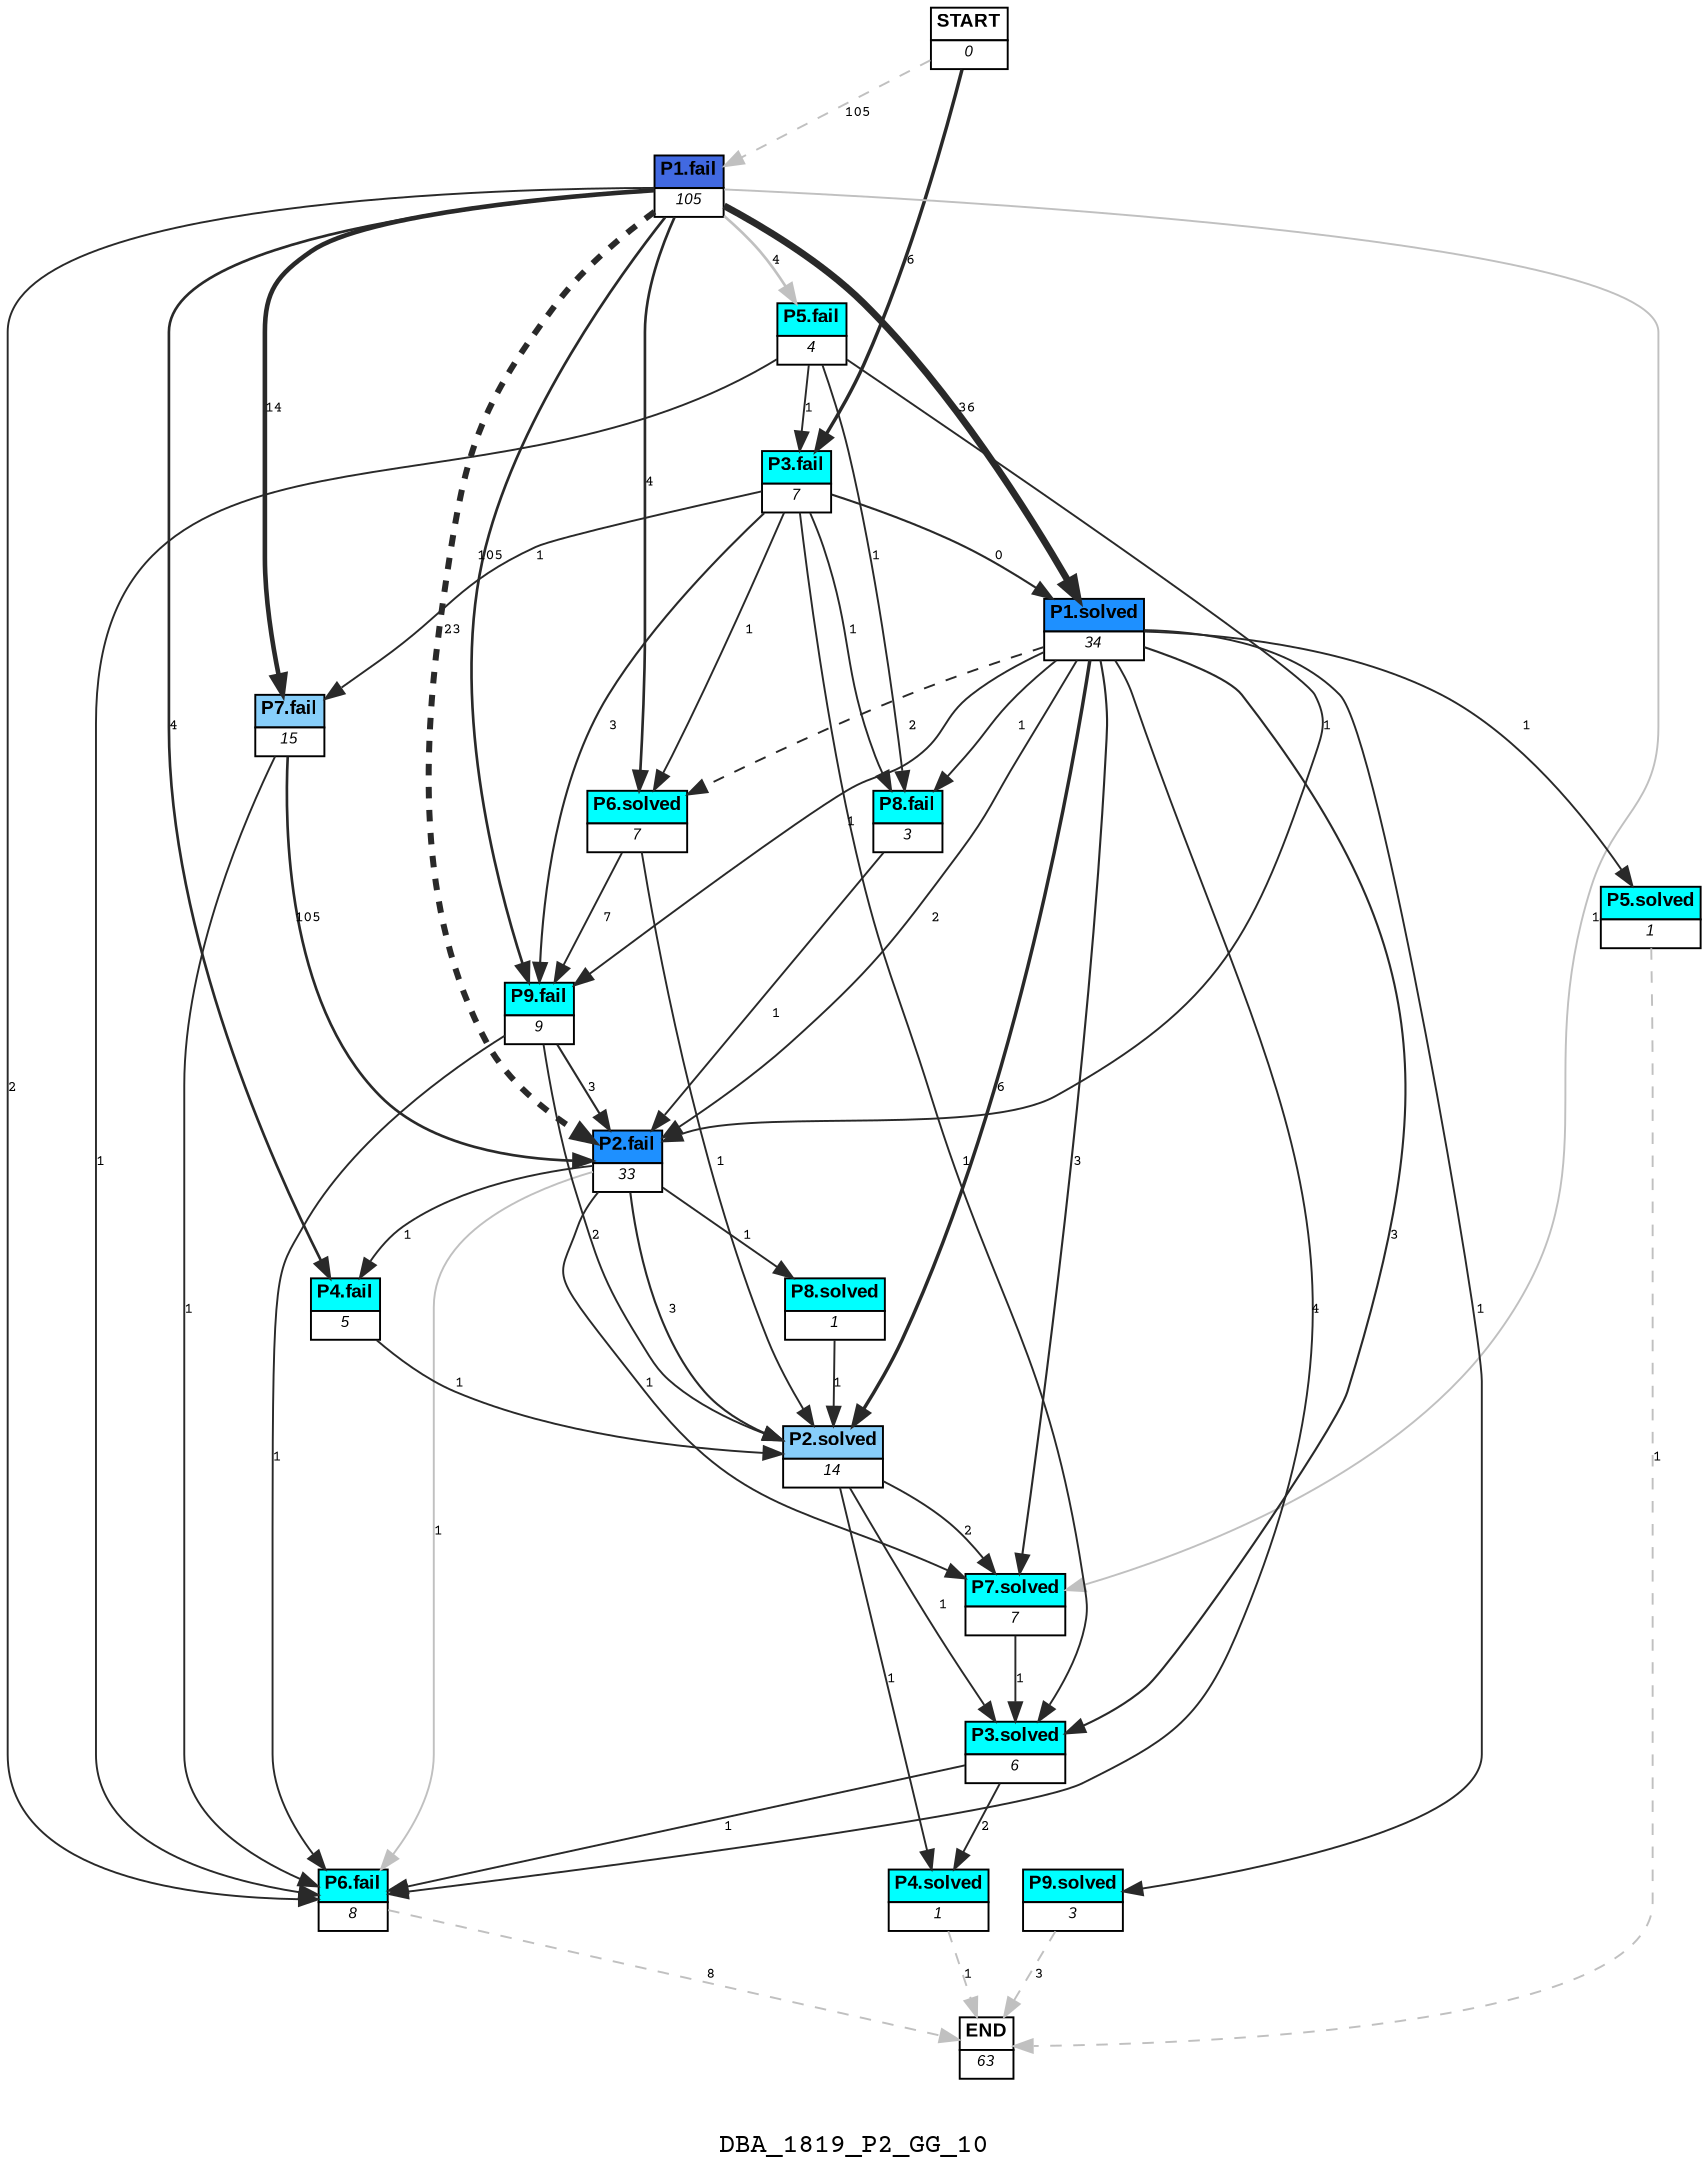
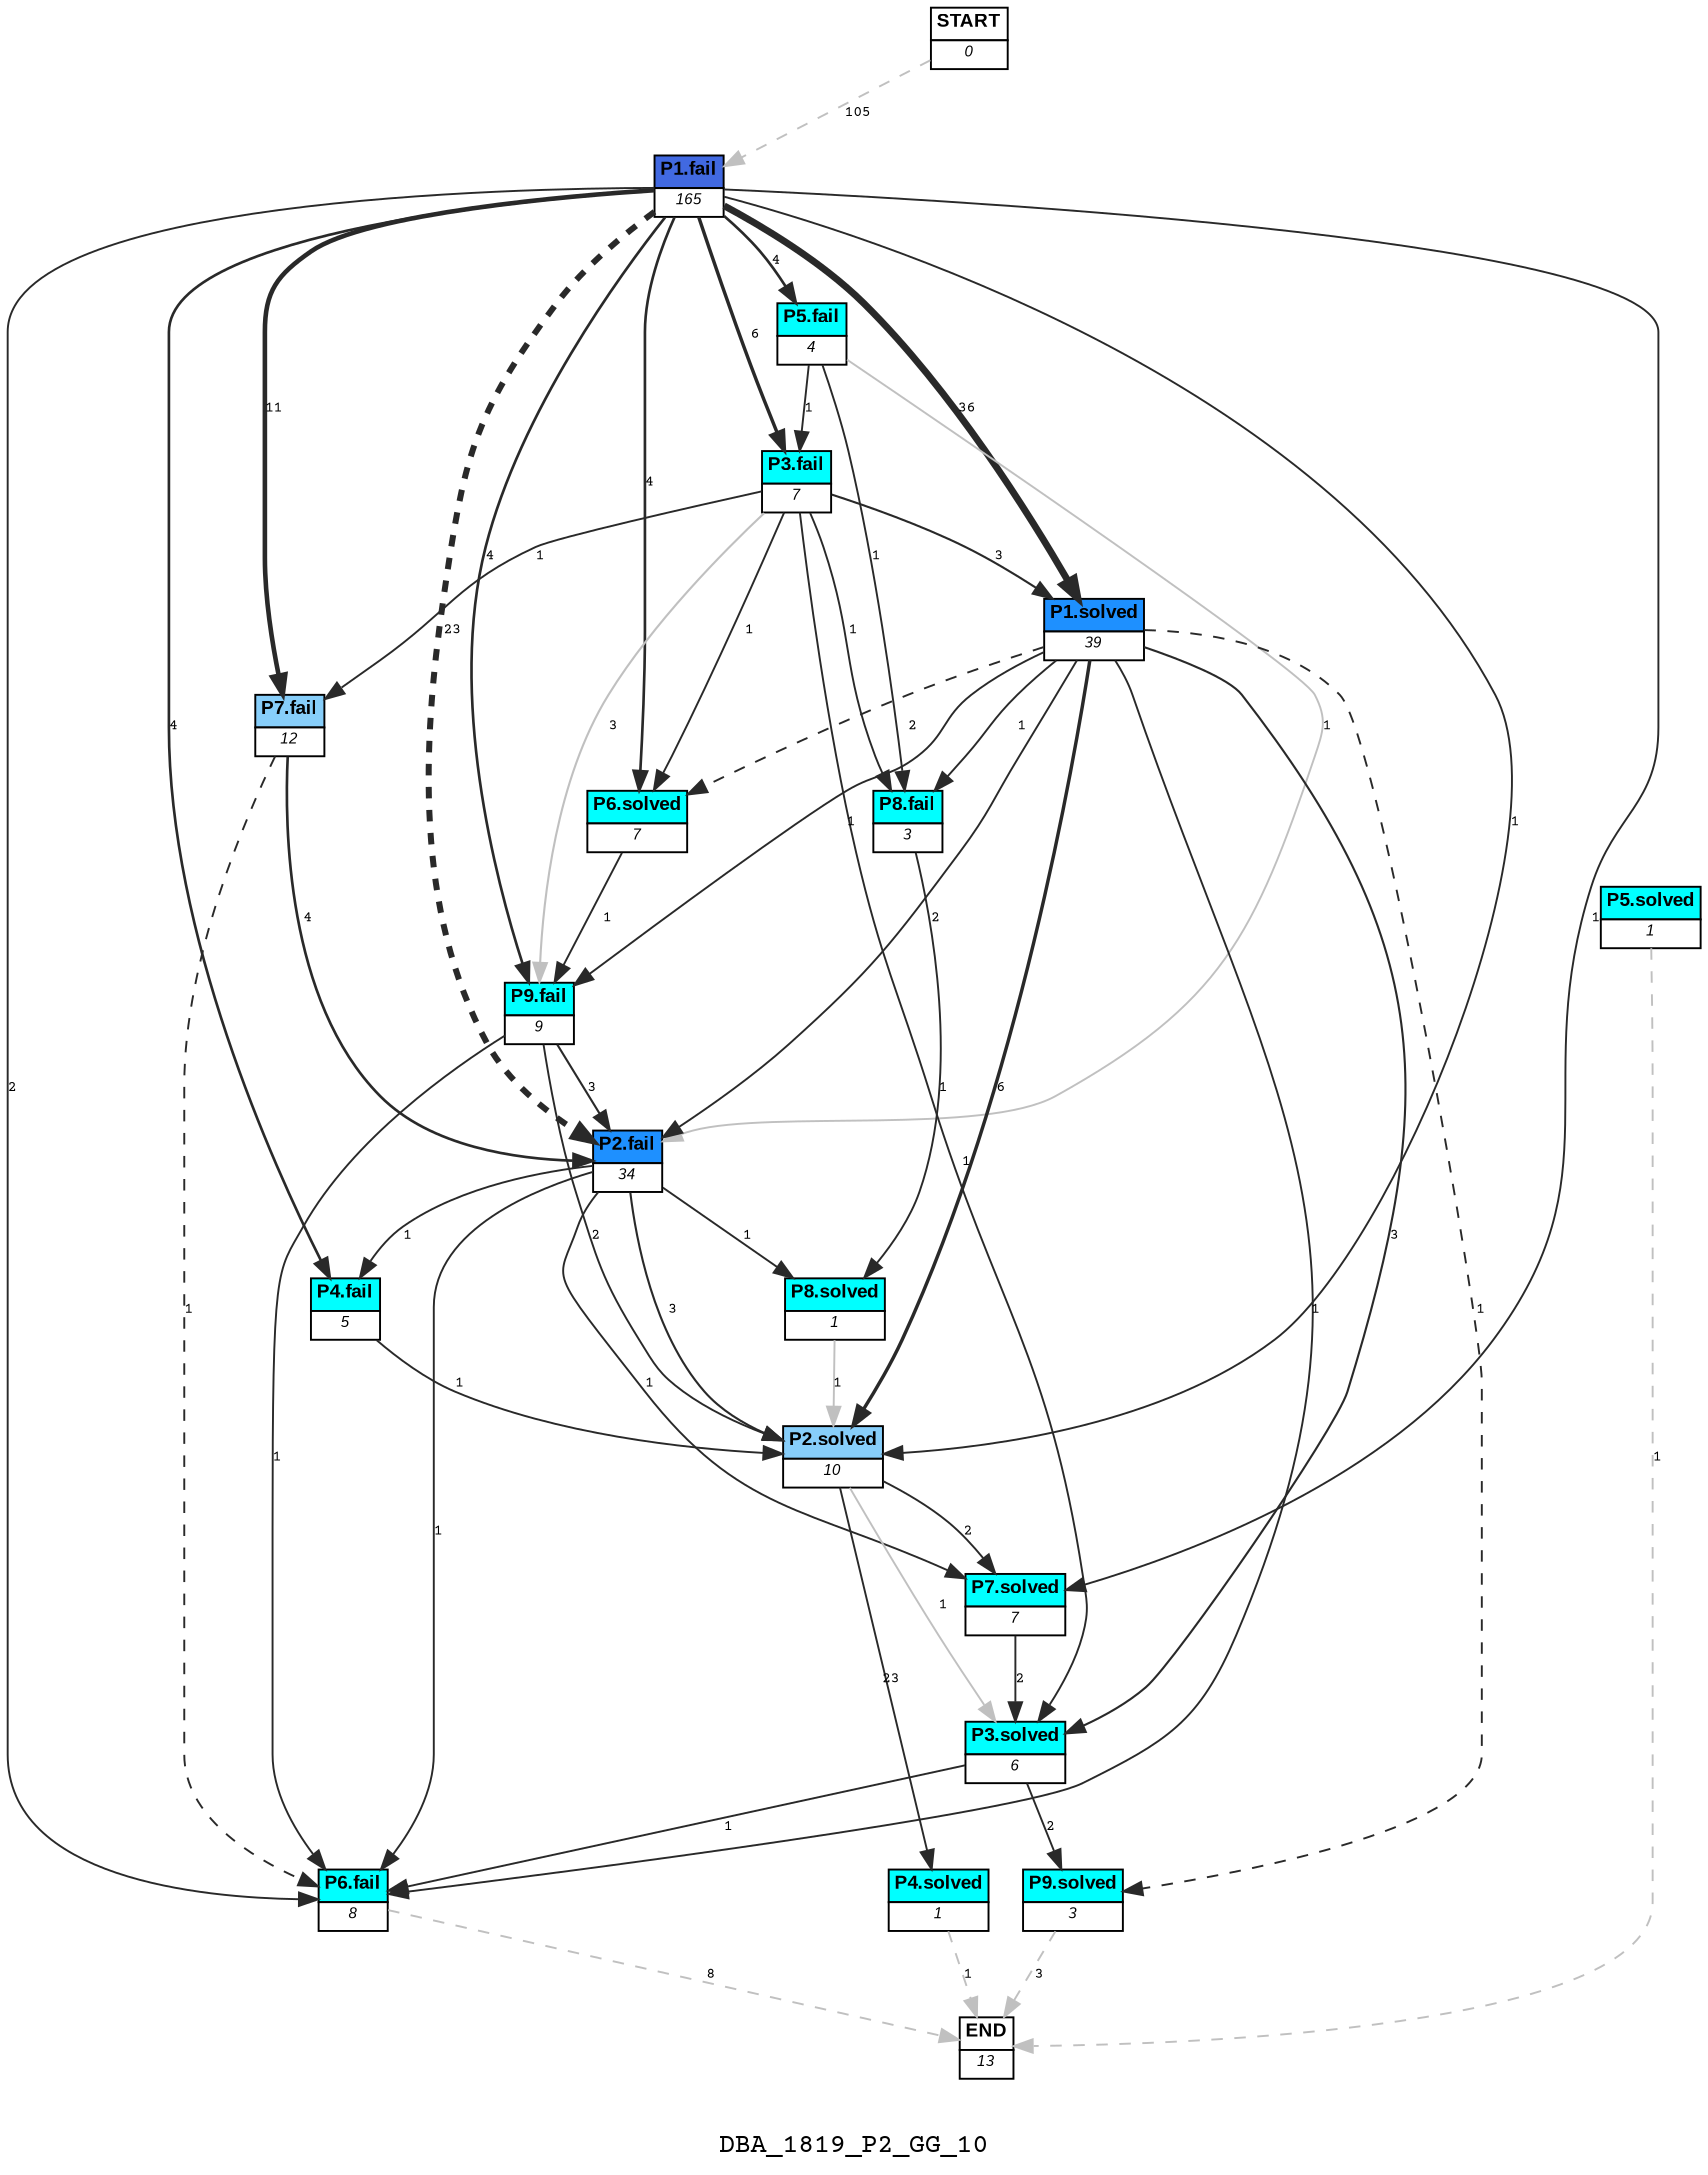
(689, 200) -> (689, 200)
(758, 249) -> (758, 249)
(906, 256) -> (736, 326)
(274, 408) -> (274, 408)
(490, 556) -> (490, 556)
(999, 556) -> (999, 556)
(1658, 617) -> (1658, 617)
(1094, 643) -> (1094, 643)
(1417, 684) -> none
(599, 712) -> (599, 712)
(290, 739) -> (290, 739)
(1284, 841) -> (1284, 841)
(308, 917) -> (308, 917)
(608, 917) -> (608, 917)
(96, 951) -> none
(774, 984) -> (940, 1064)
(1077, 1108) -> none
(706, 1151) -> (1510, 773)
(628, 1175) -> (628, 1175)
(1472, 1301) -> (1472, 1301)
(1316, 1309) -> (1316, 1309)
(184, 1338) -> (184, 1338)
(834, 1373) -> (834, 1373)
(833, 1470) -> (833, 1470)
(434, 1474) -> (434, 1474)
(915, 1598) -> (915, 1598)
(892, 1679) -> (892, 1679)
(1020, 1679) -> (1020, 1679)
(980, 1821) -> (1041, 1817)
(987, 2061) -> (987, 2061)
